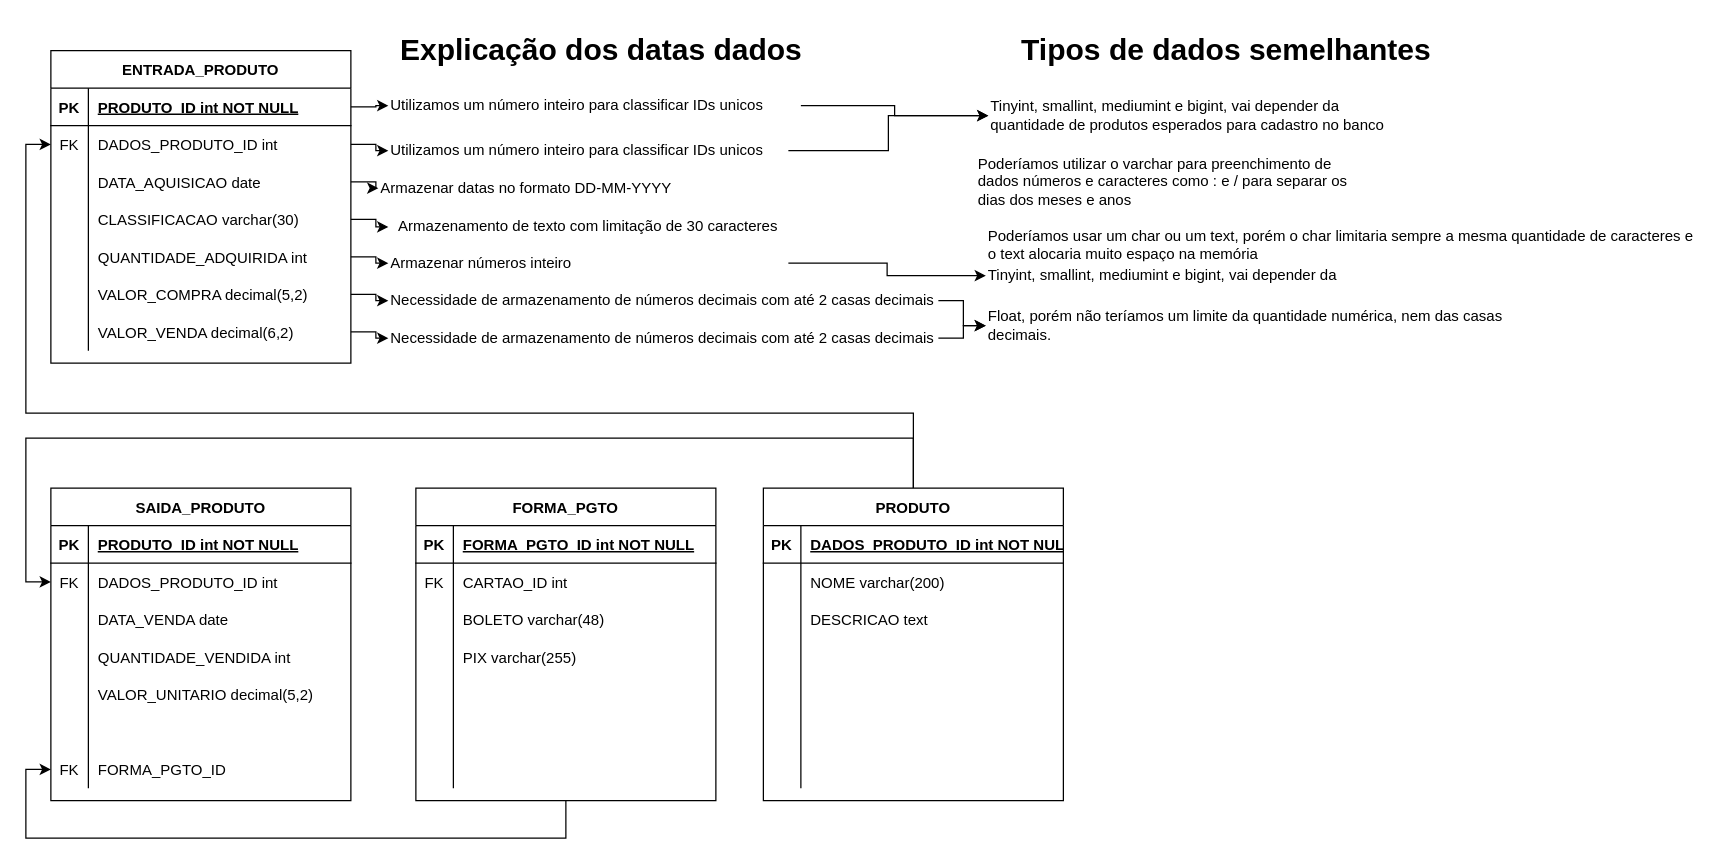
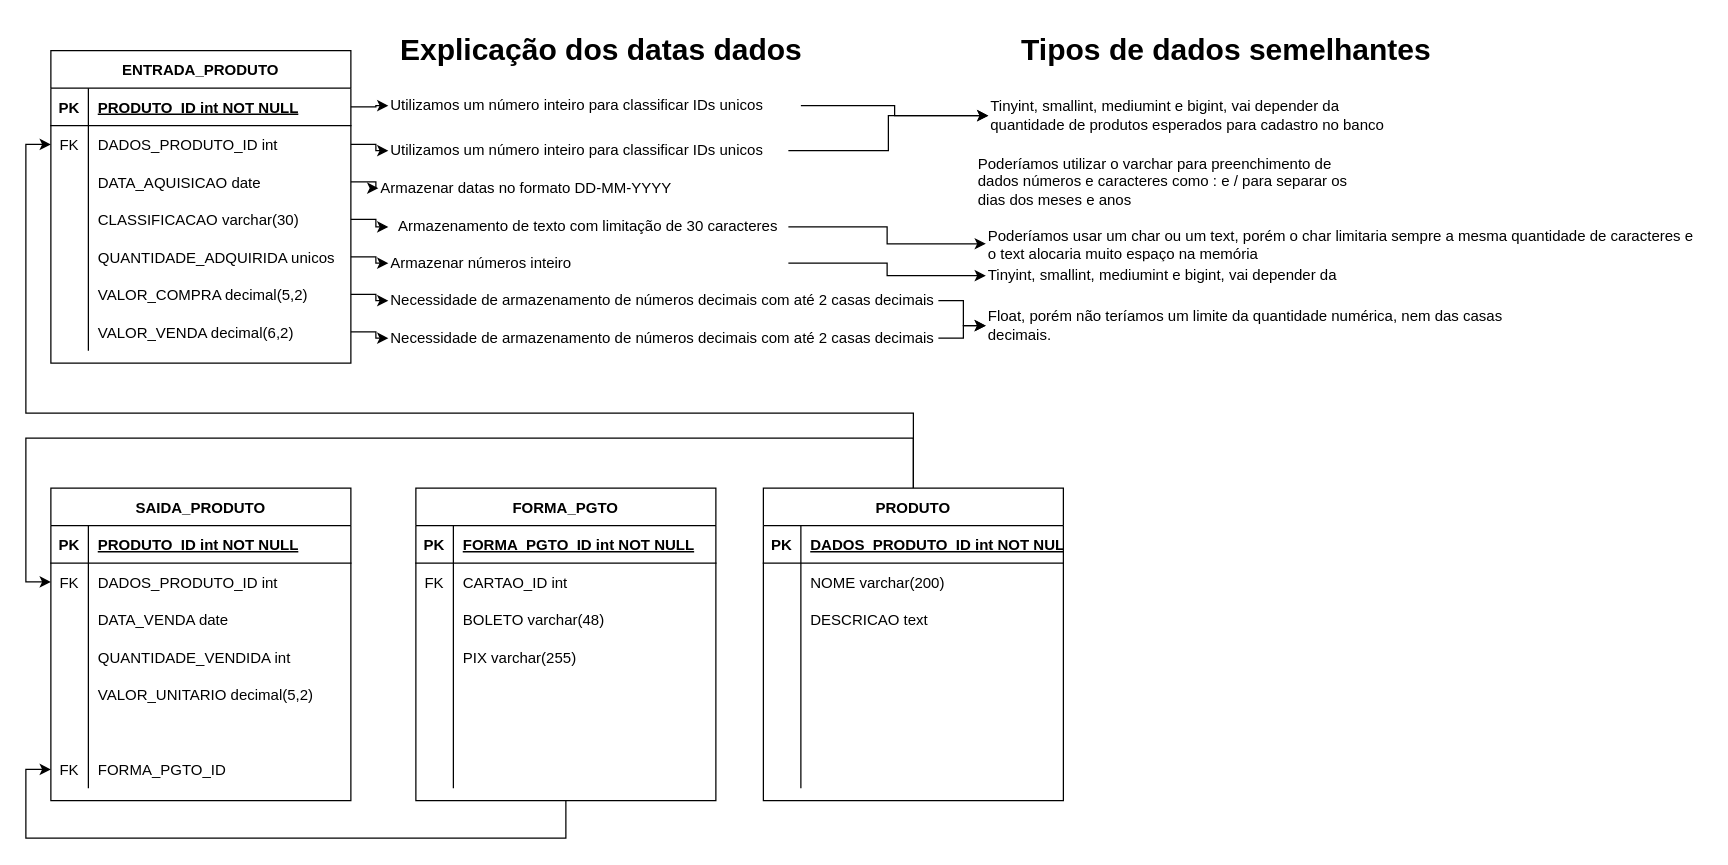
none -> (887, 231)
(194, 258) -> (207, 258)
